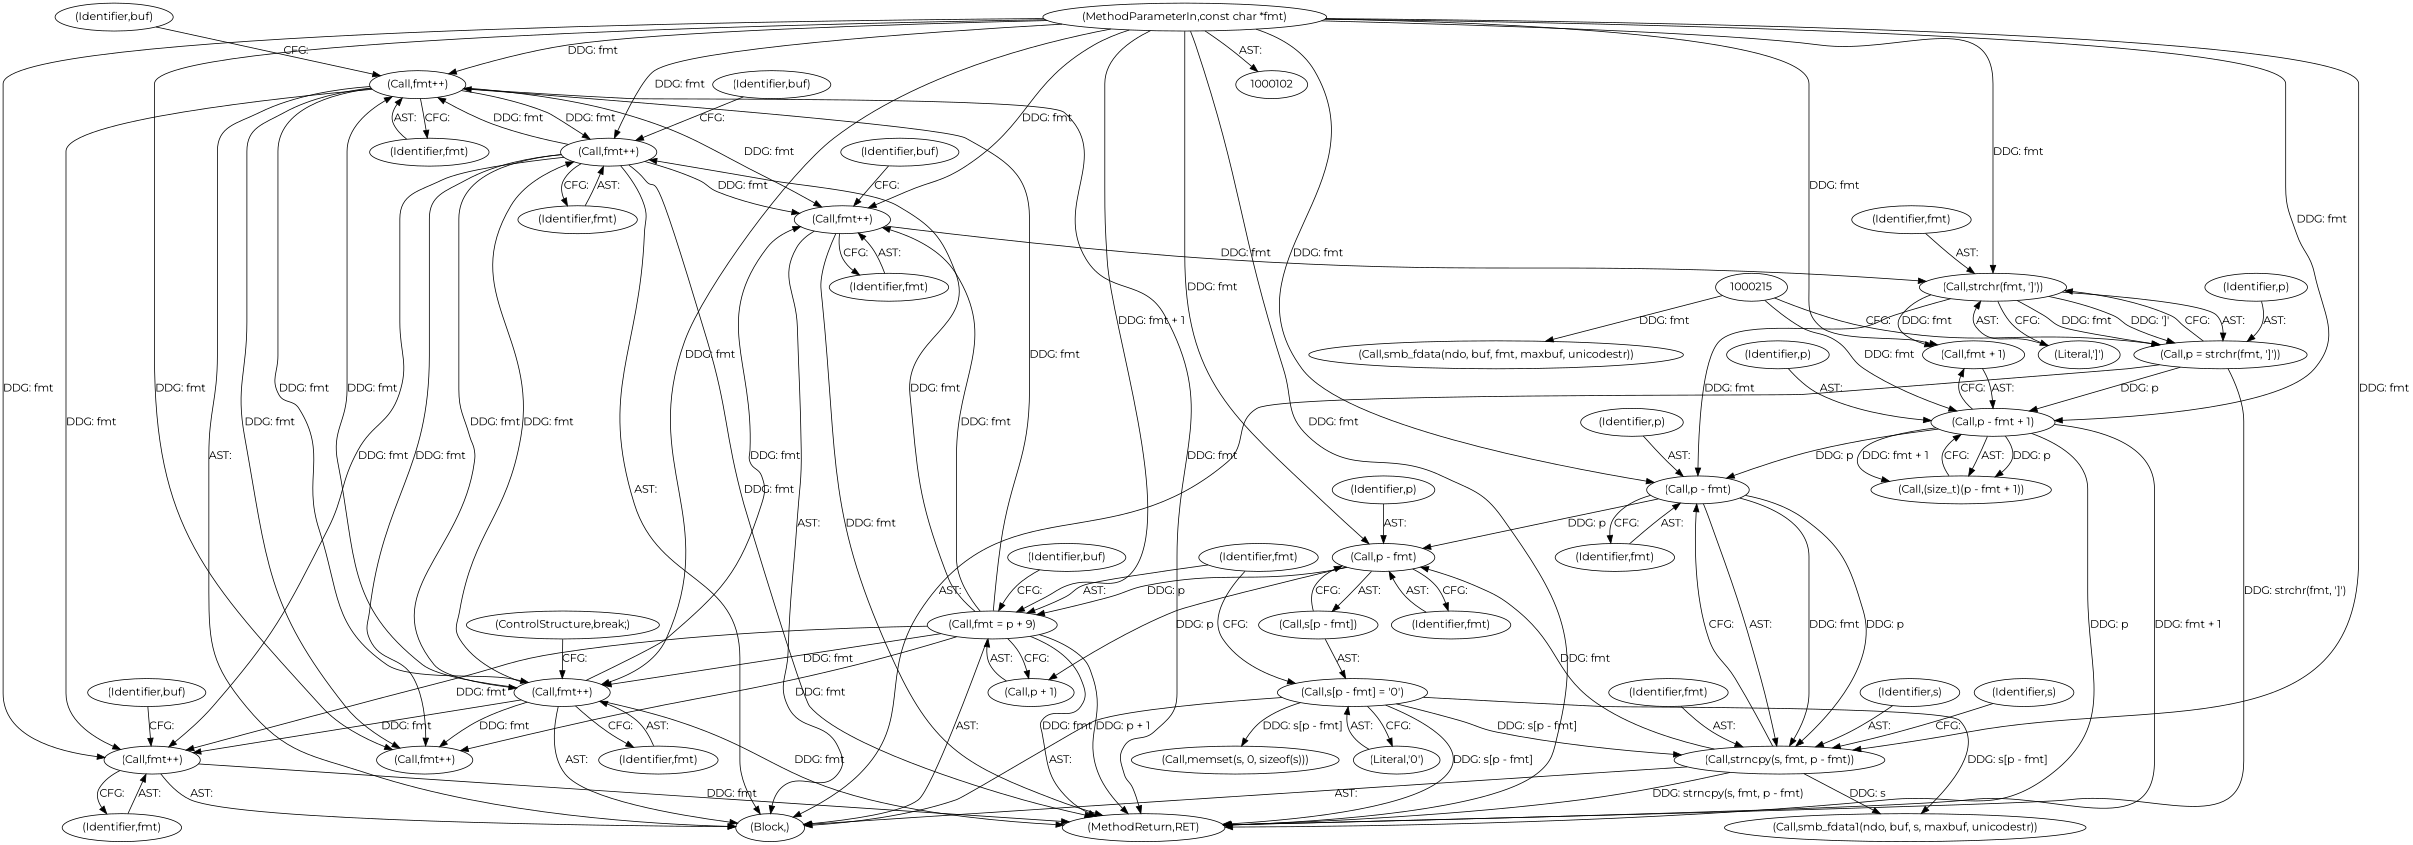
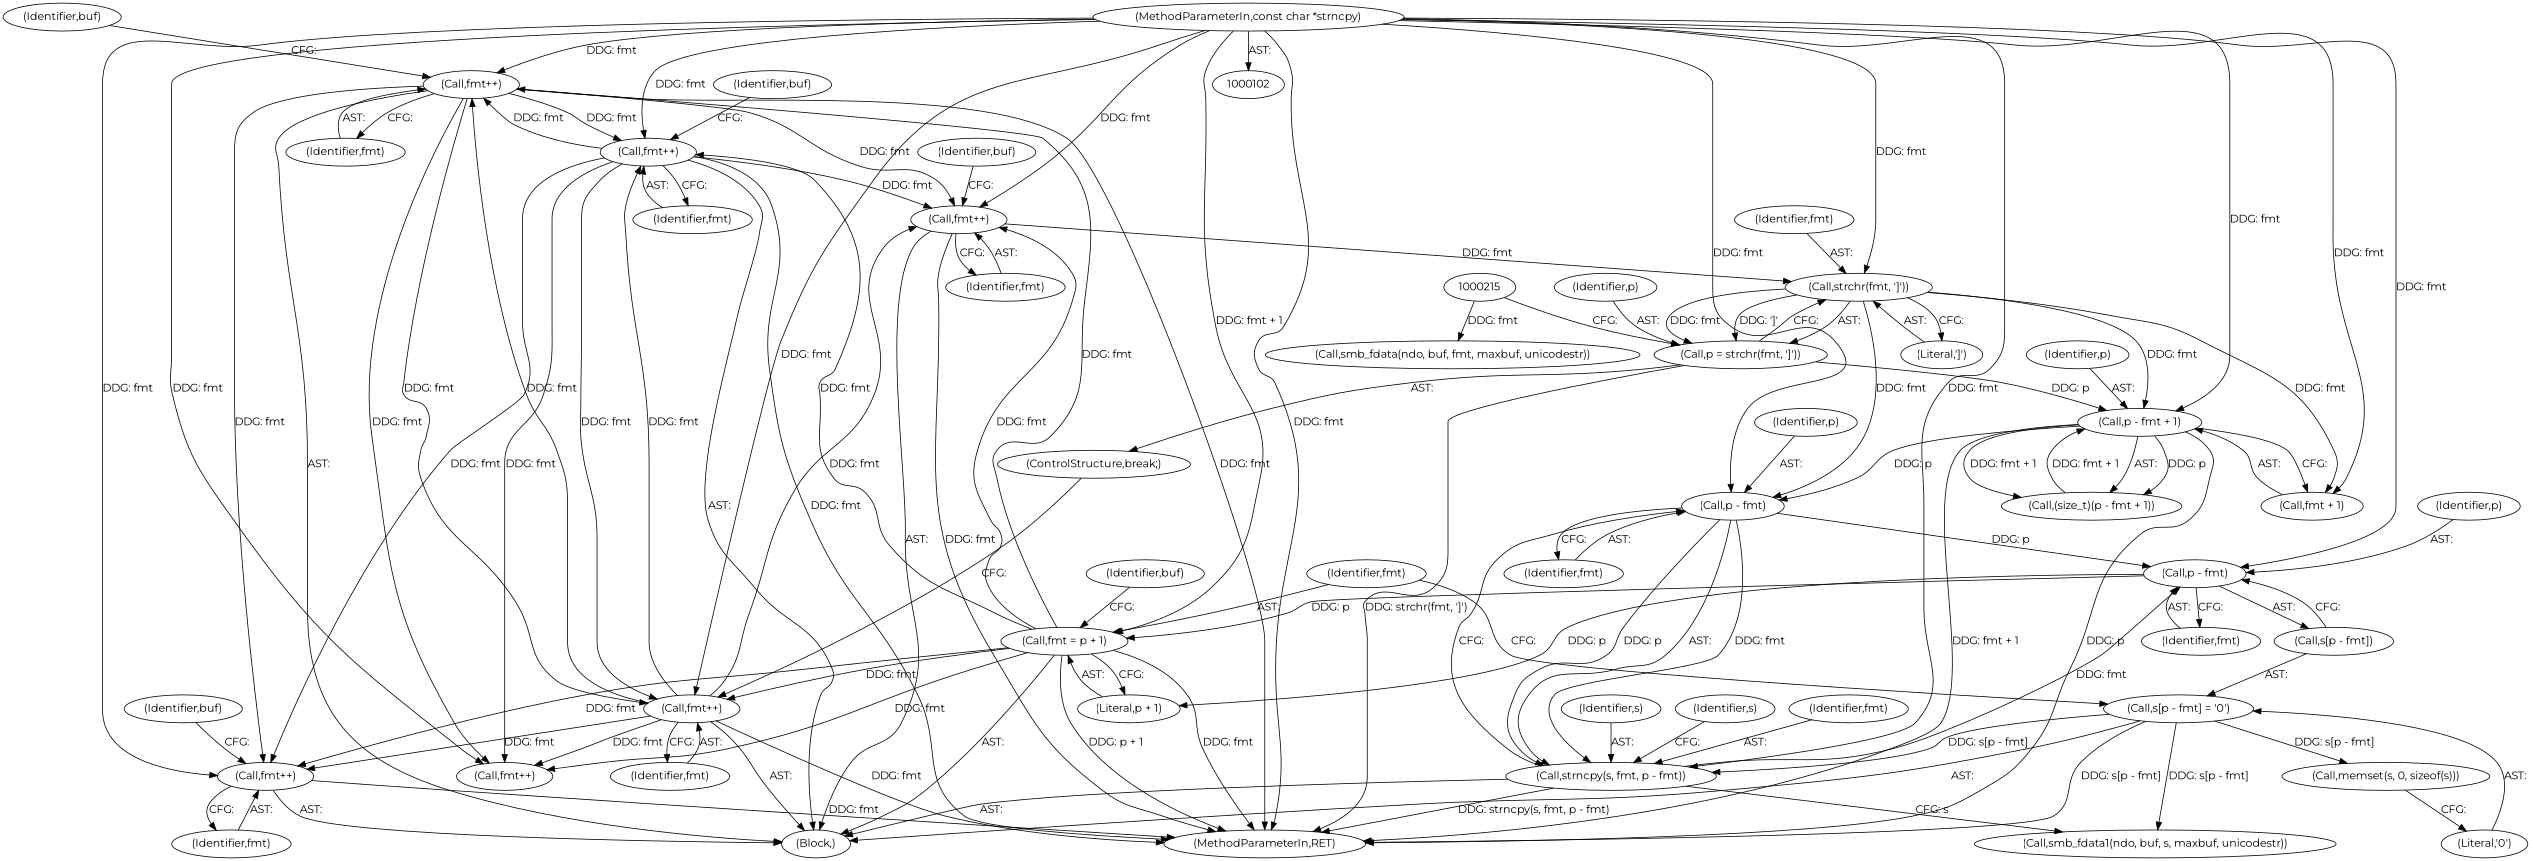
(1185, 17) -> (1248, 17)
(1854, 359) -> (2086, 317)
(1377, 399) -> (1405, 384)
(1958, 456) -> (2086, 464)
(992, 625) -> (1064, 641)
(1031, 693) -> (1129, 709)
(1380, 721) -> (2433, 808)
(1868, 794) -> (1932, 810)
(1144, 828) -> (1265, 844)
